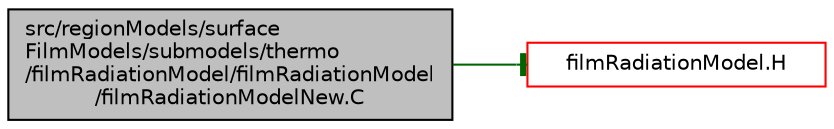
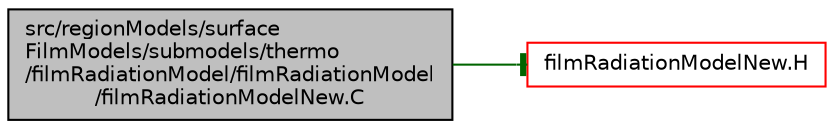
(676, 65) -> (676, 65)
